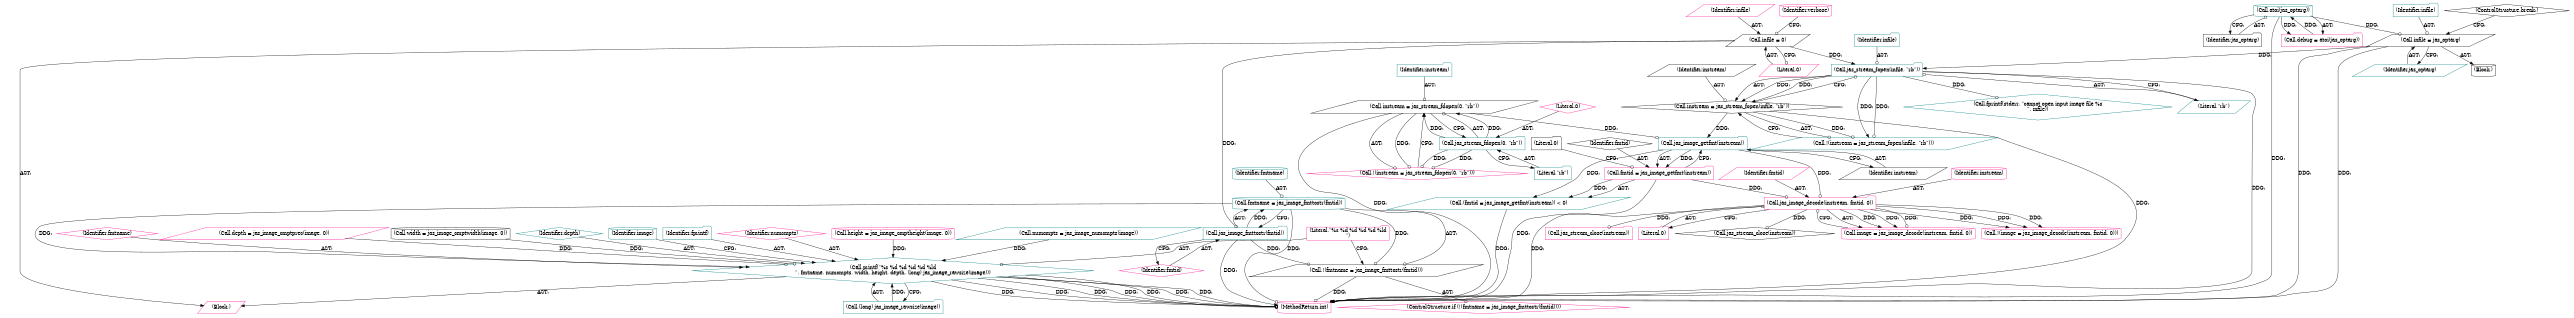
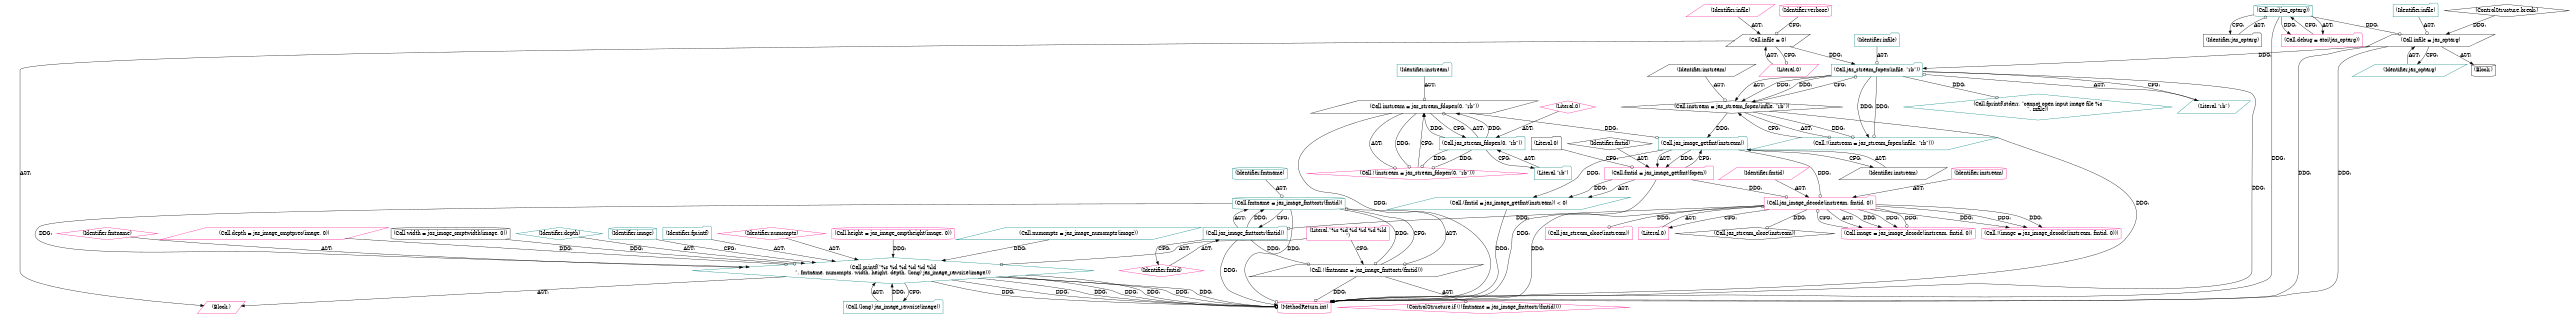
(2312, 26) -> (2312, 26)
(2480, 26) -> (2480, 26)
(1398, 48) -> (1527, 215)
(1659, 174) -> (1659, 174)
none -> (1409, 224)
